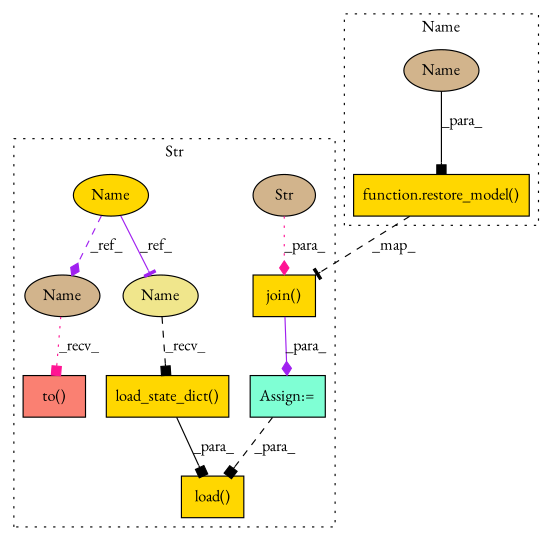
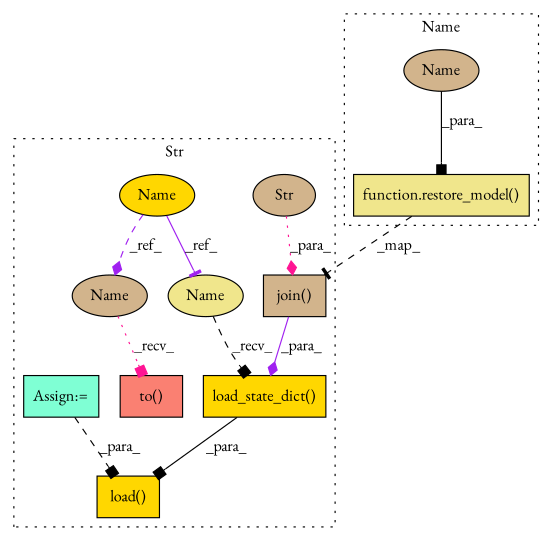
(441, 195) -> (441, 195)
(284, 296) -> (295, 296)
(286, 339) -> (282, 339)
